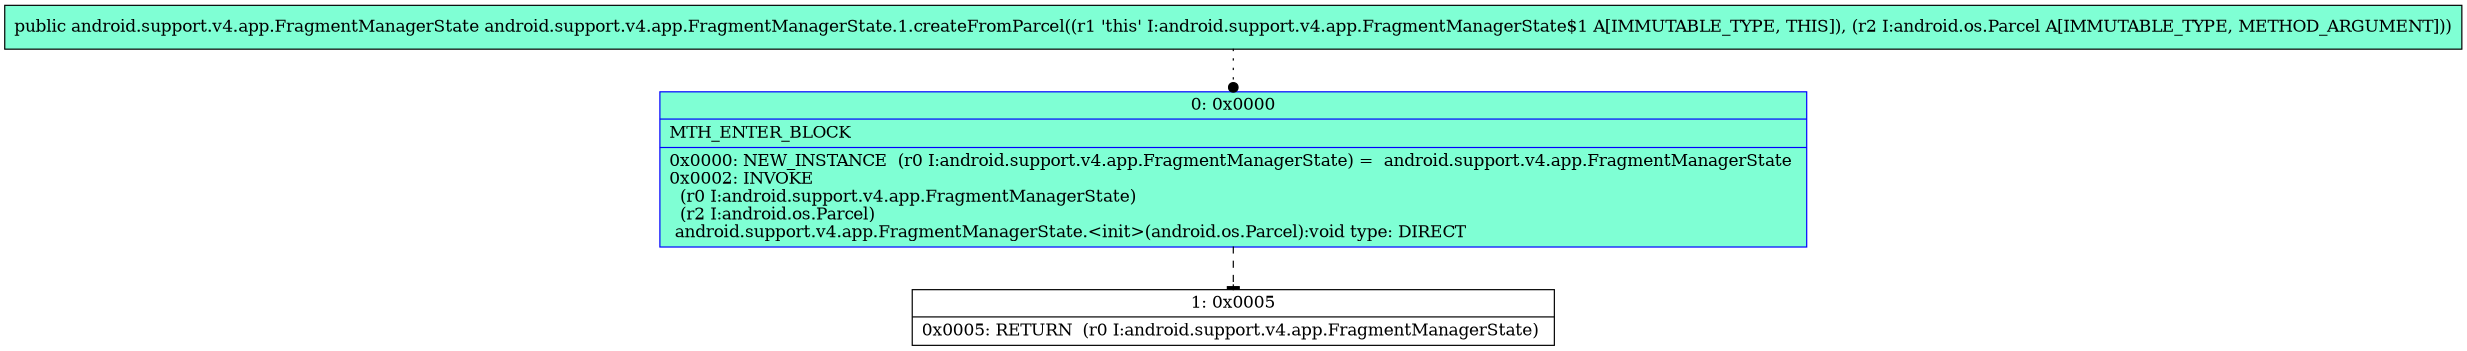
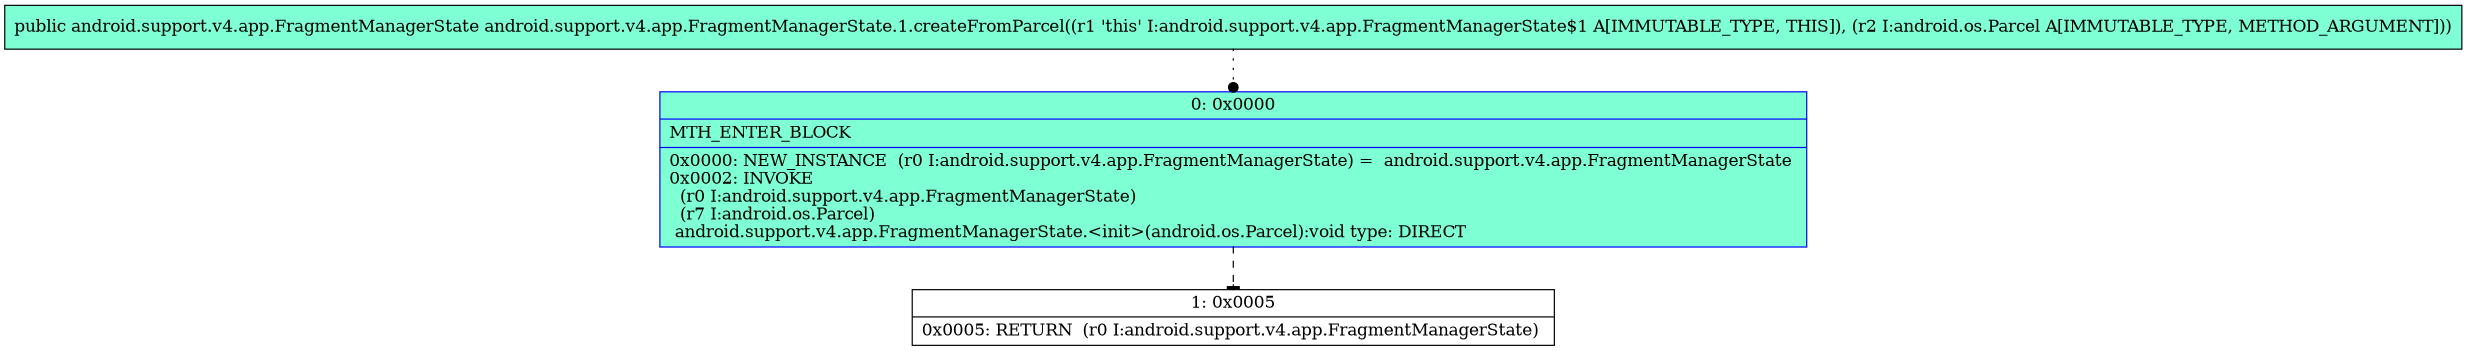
(772, 214) -> (772, 214)
